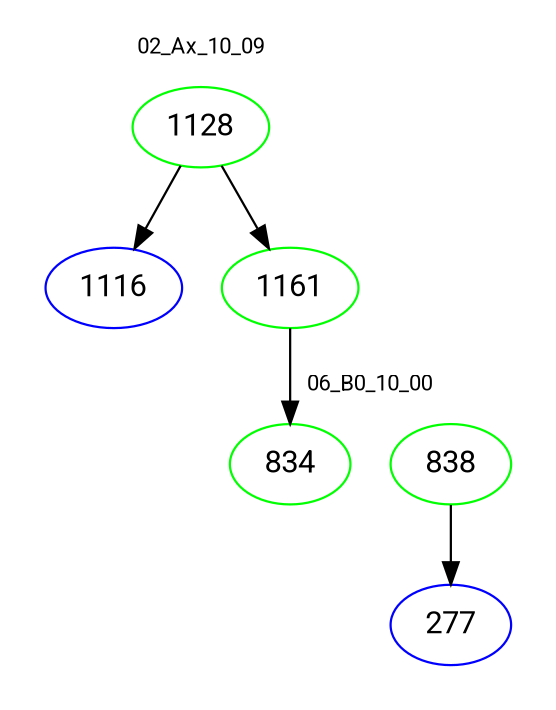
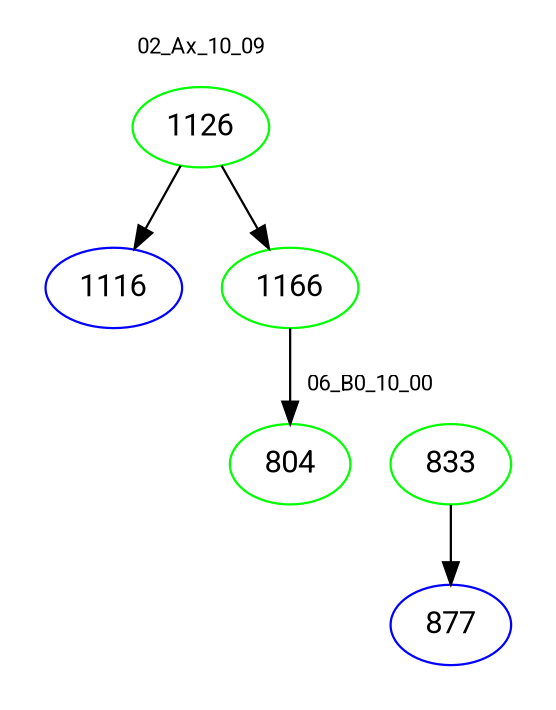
(201, 127) -> (201, 127)
(290, 288) -> (290, 288)
(290, 464) -> (290, 464)
(451, 464) -> (451, 464)
(451, 625) -> (451, 625)
